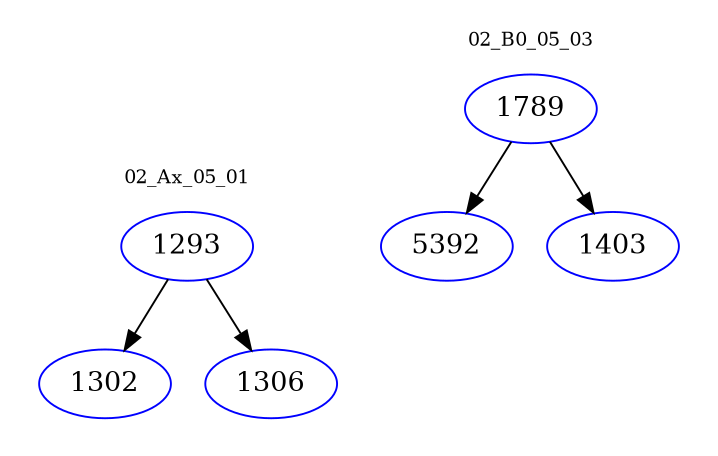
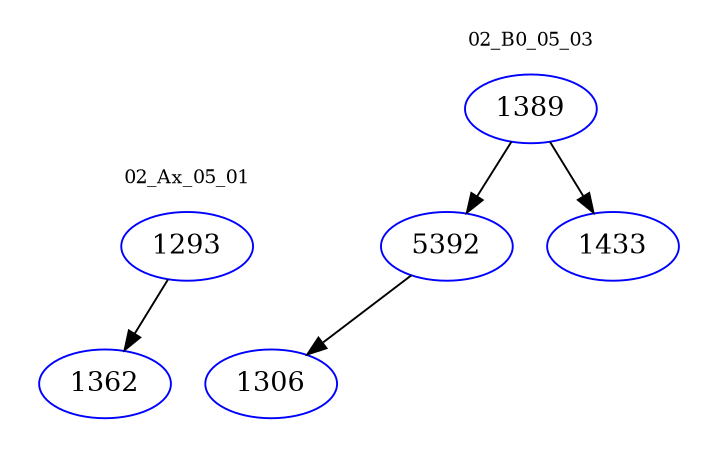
(531, 109) -> (531, 109)
(613, 246) -> (613, 246)
(224, 306) -> (367, 309)
(105, 384) -> (105, 384)
